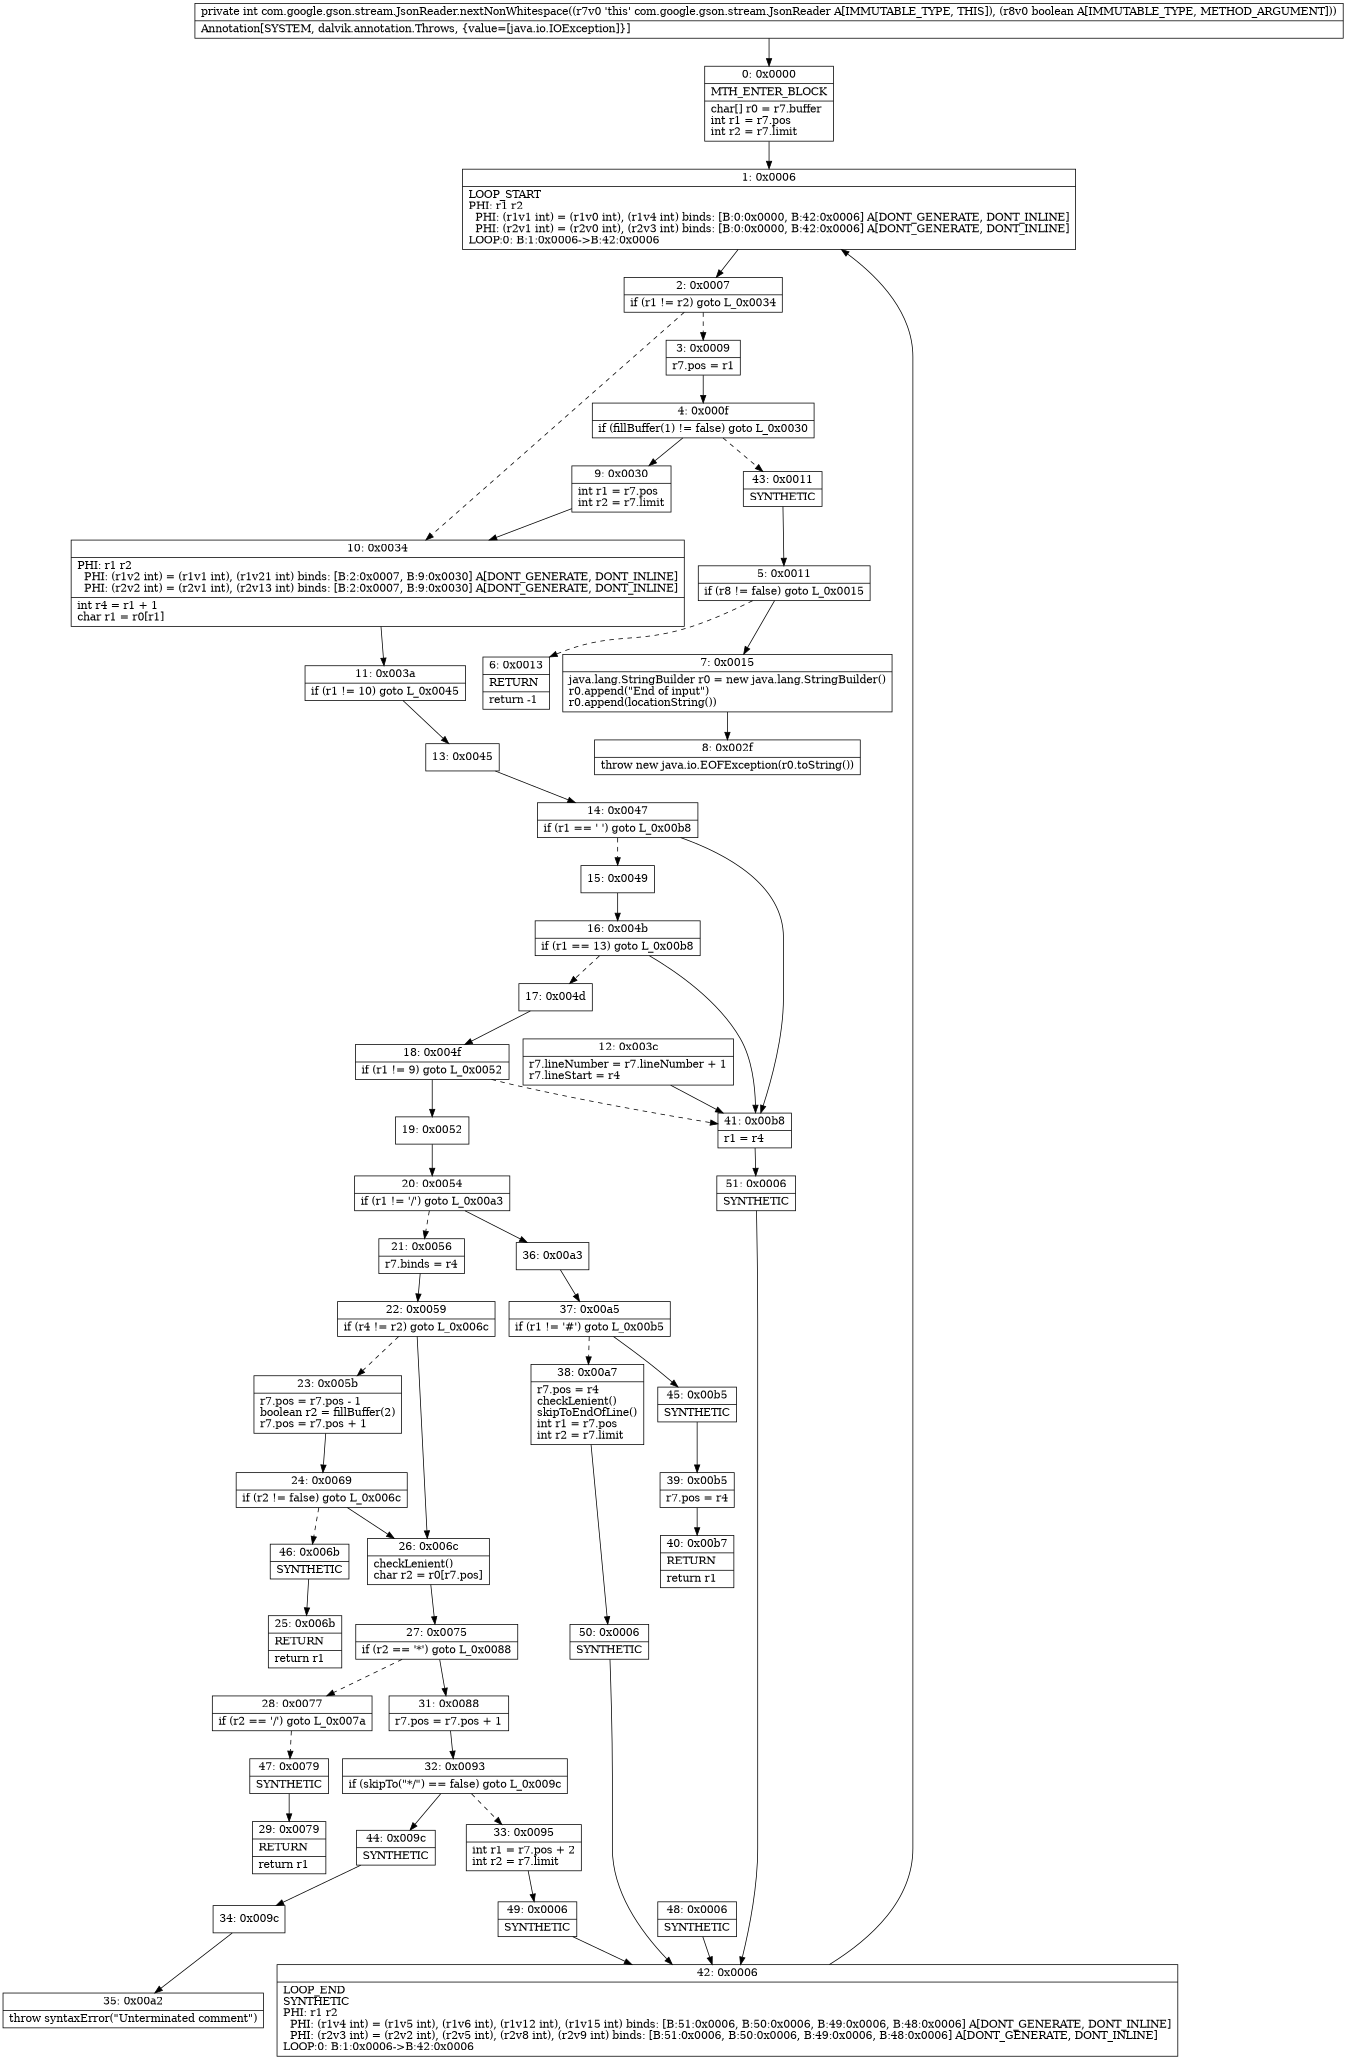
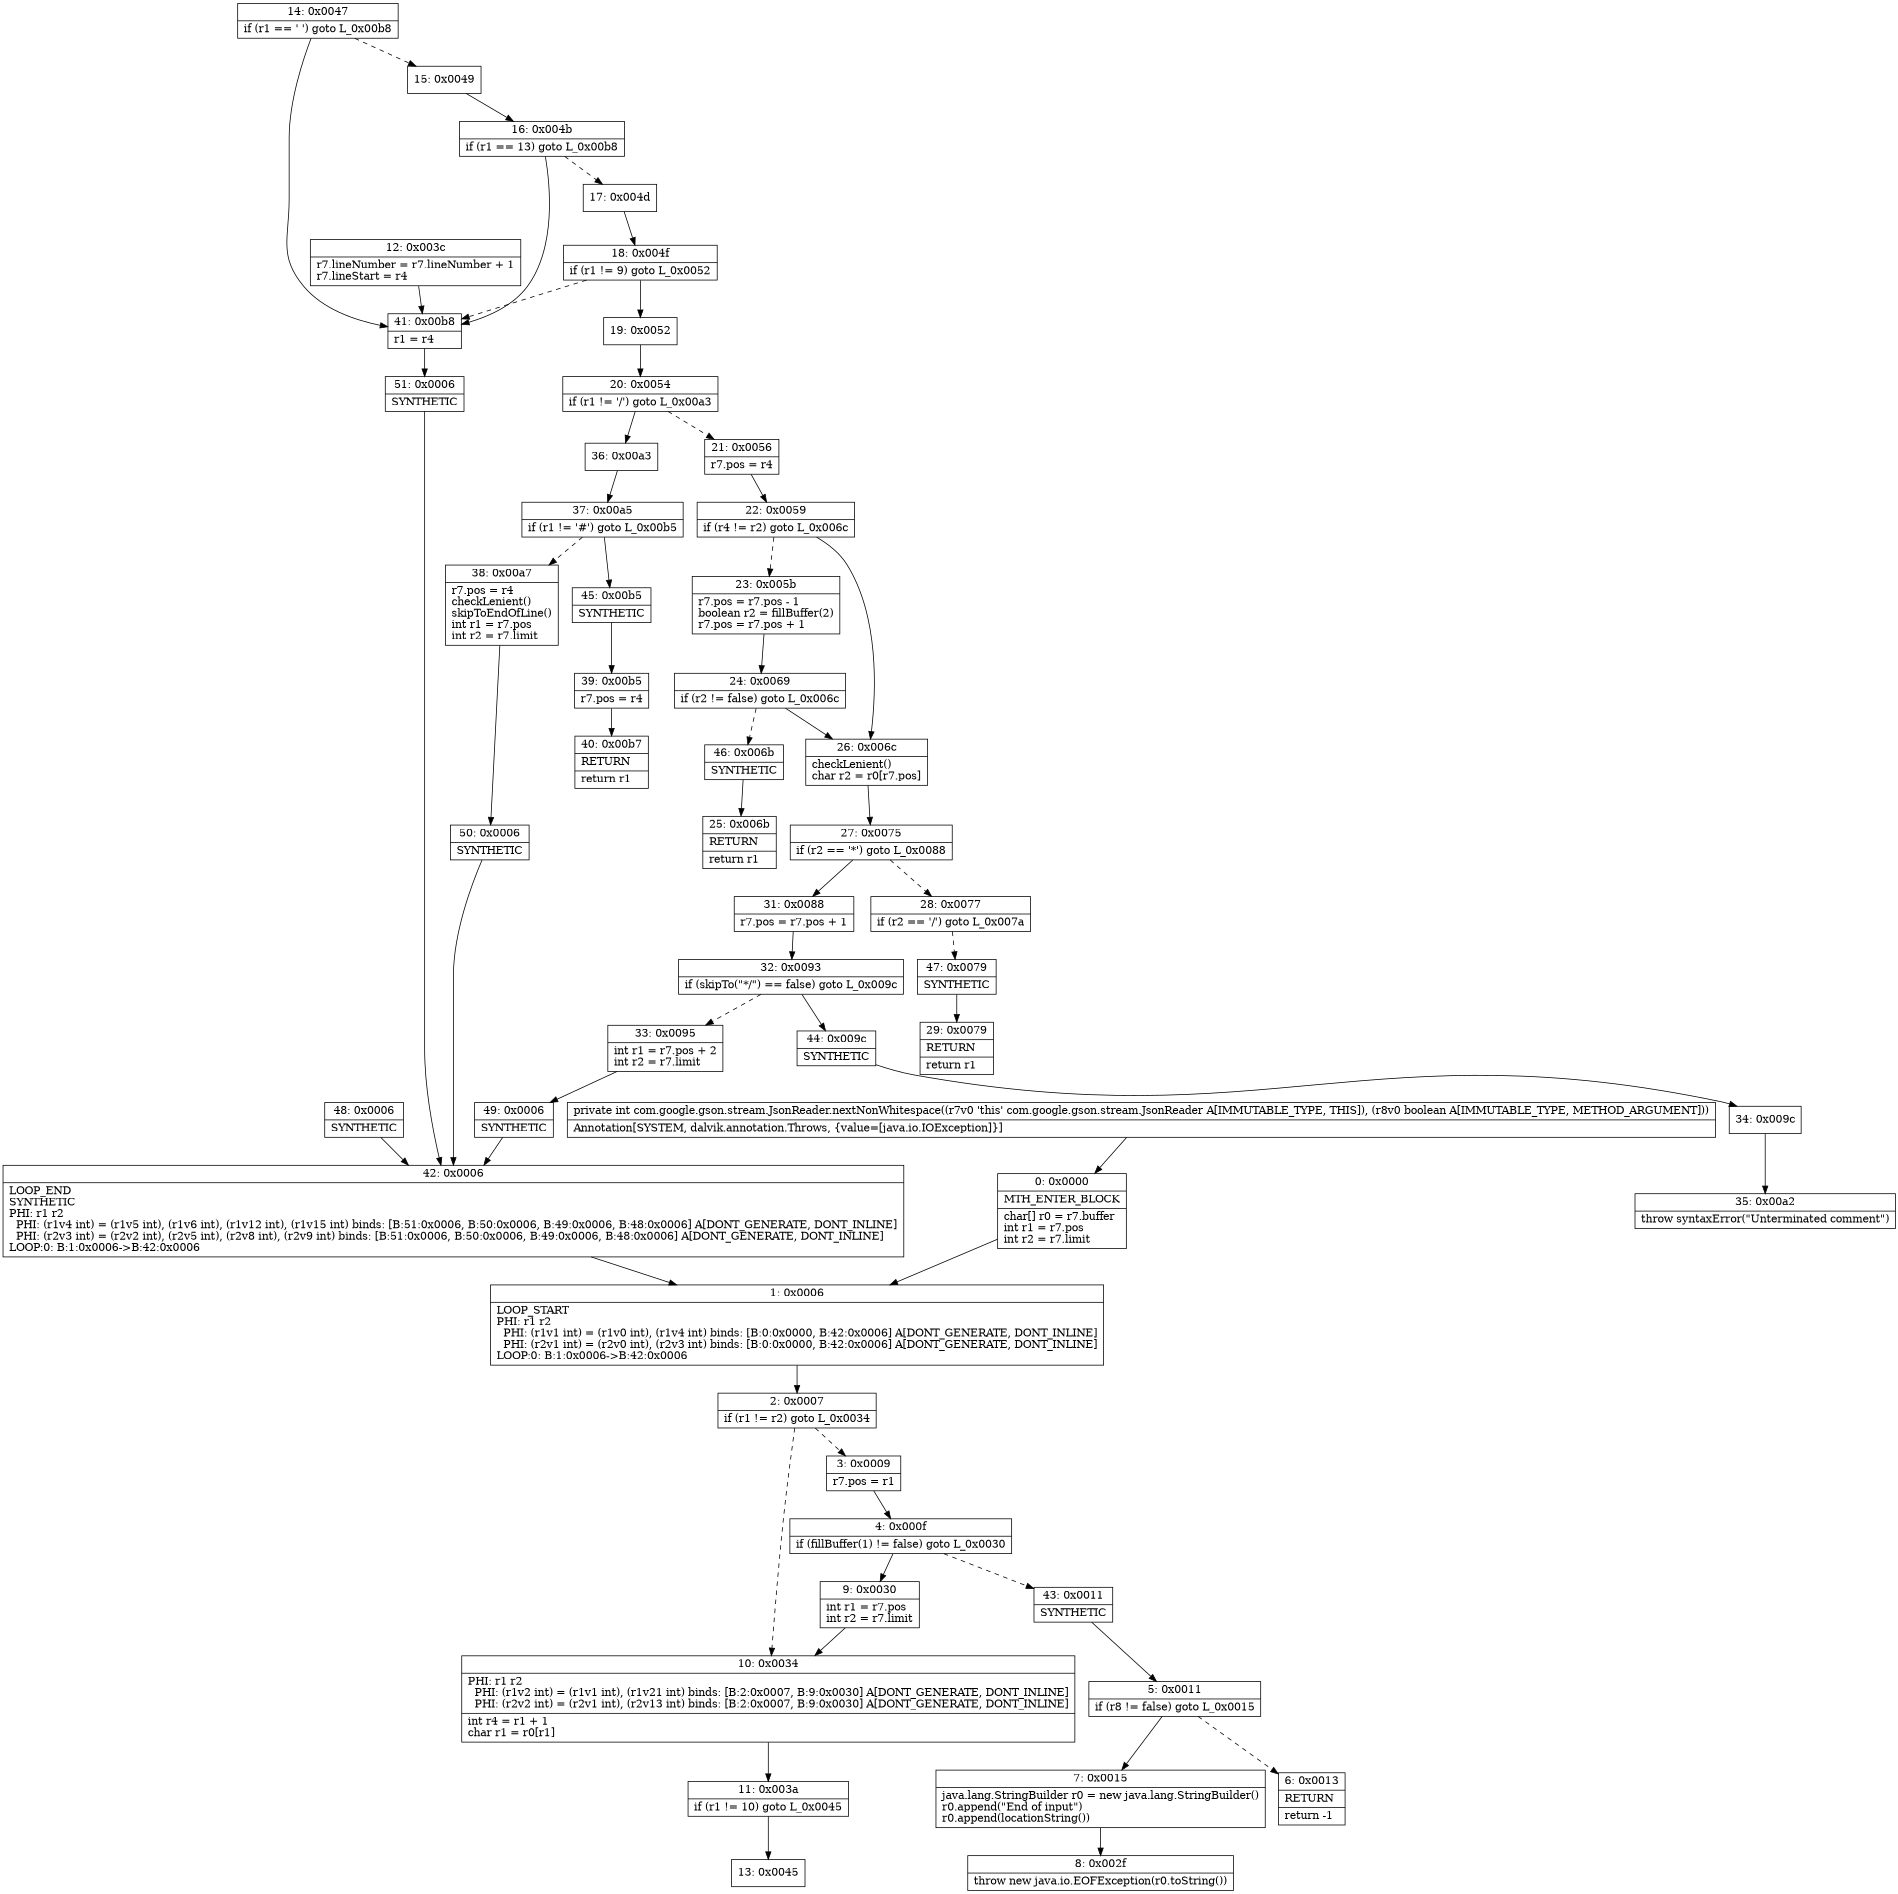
(532, 785) -> none
(422, 1264) -> (742, 465)
